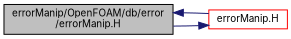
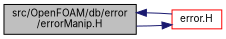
(89, 19) -> (70, 19)
(248, 19) -> (197, 19)
